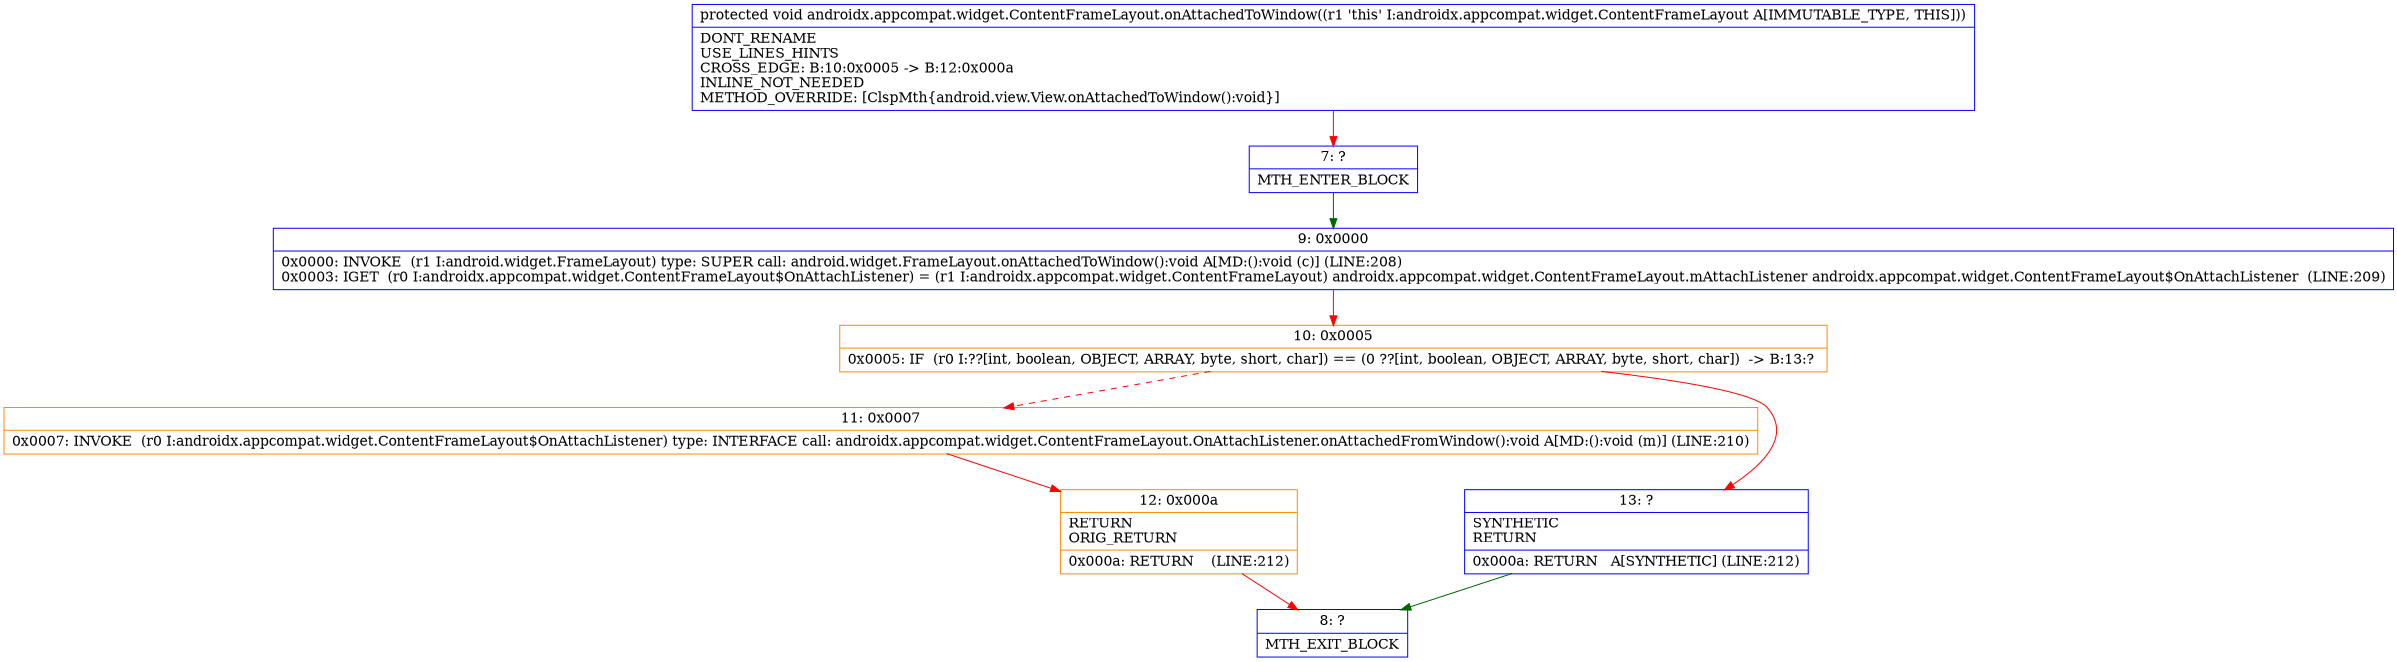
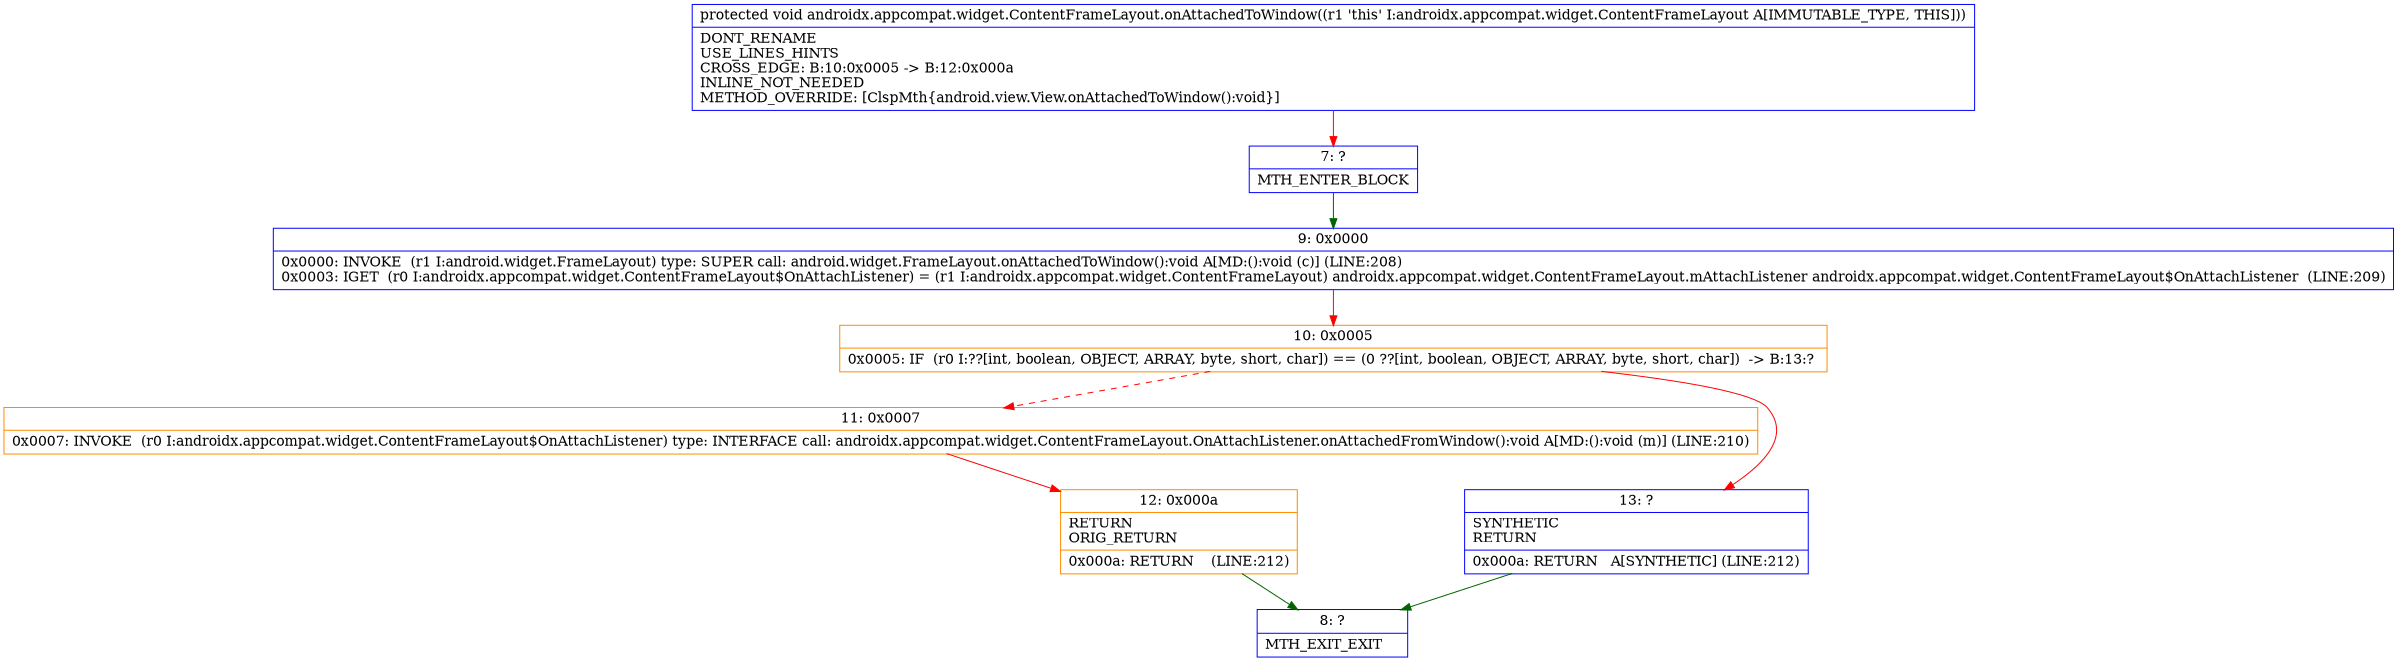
(1266, 589) -> (1266, 589)
(1332, 645) -> (1324, 645)
